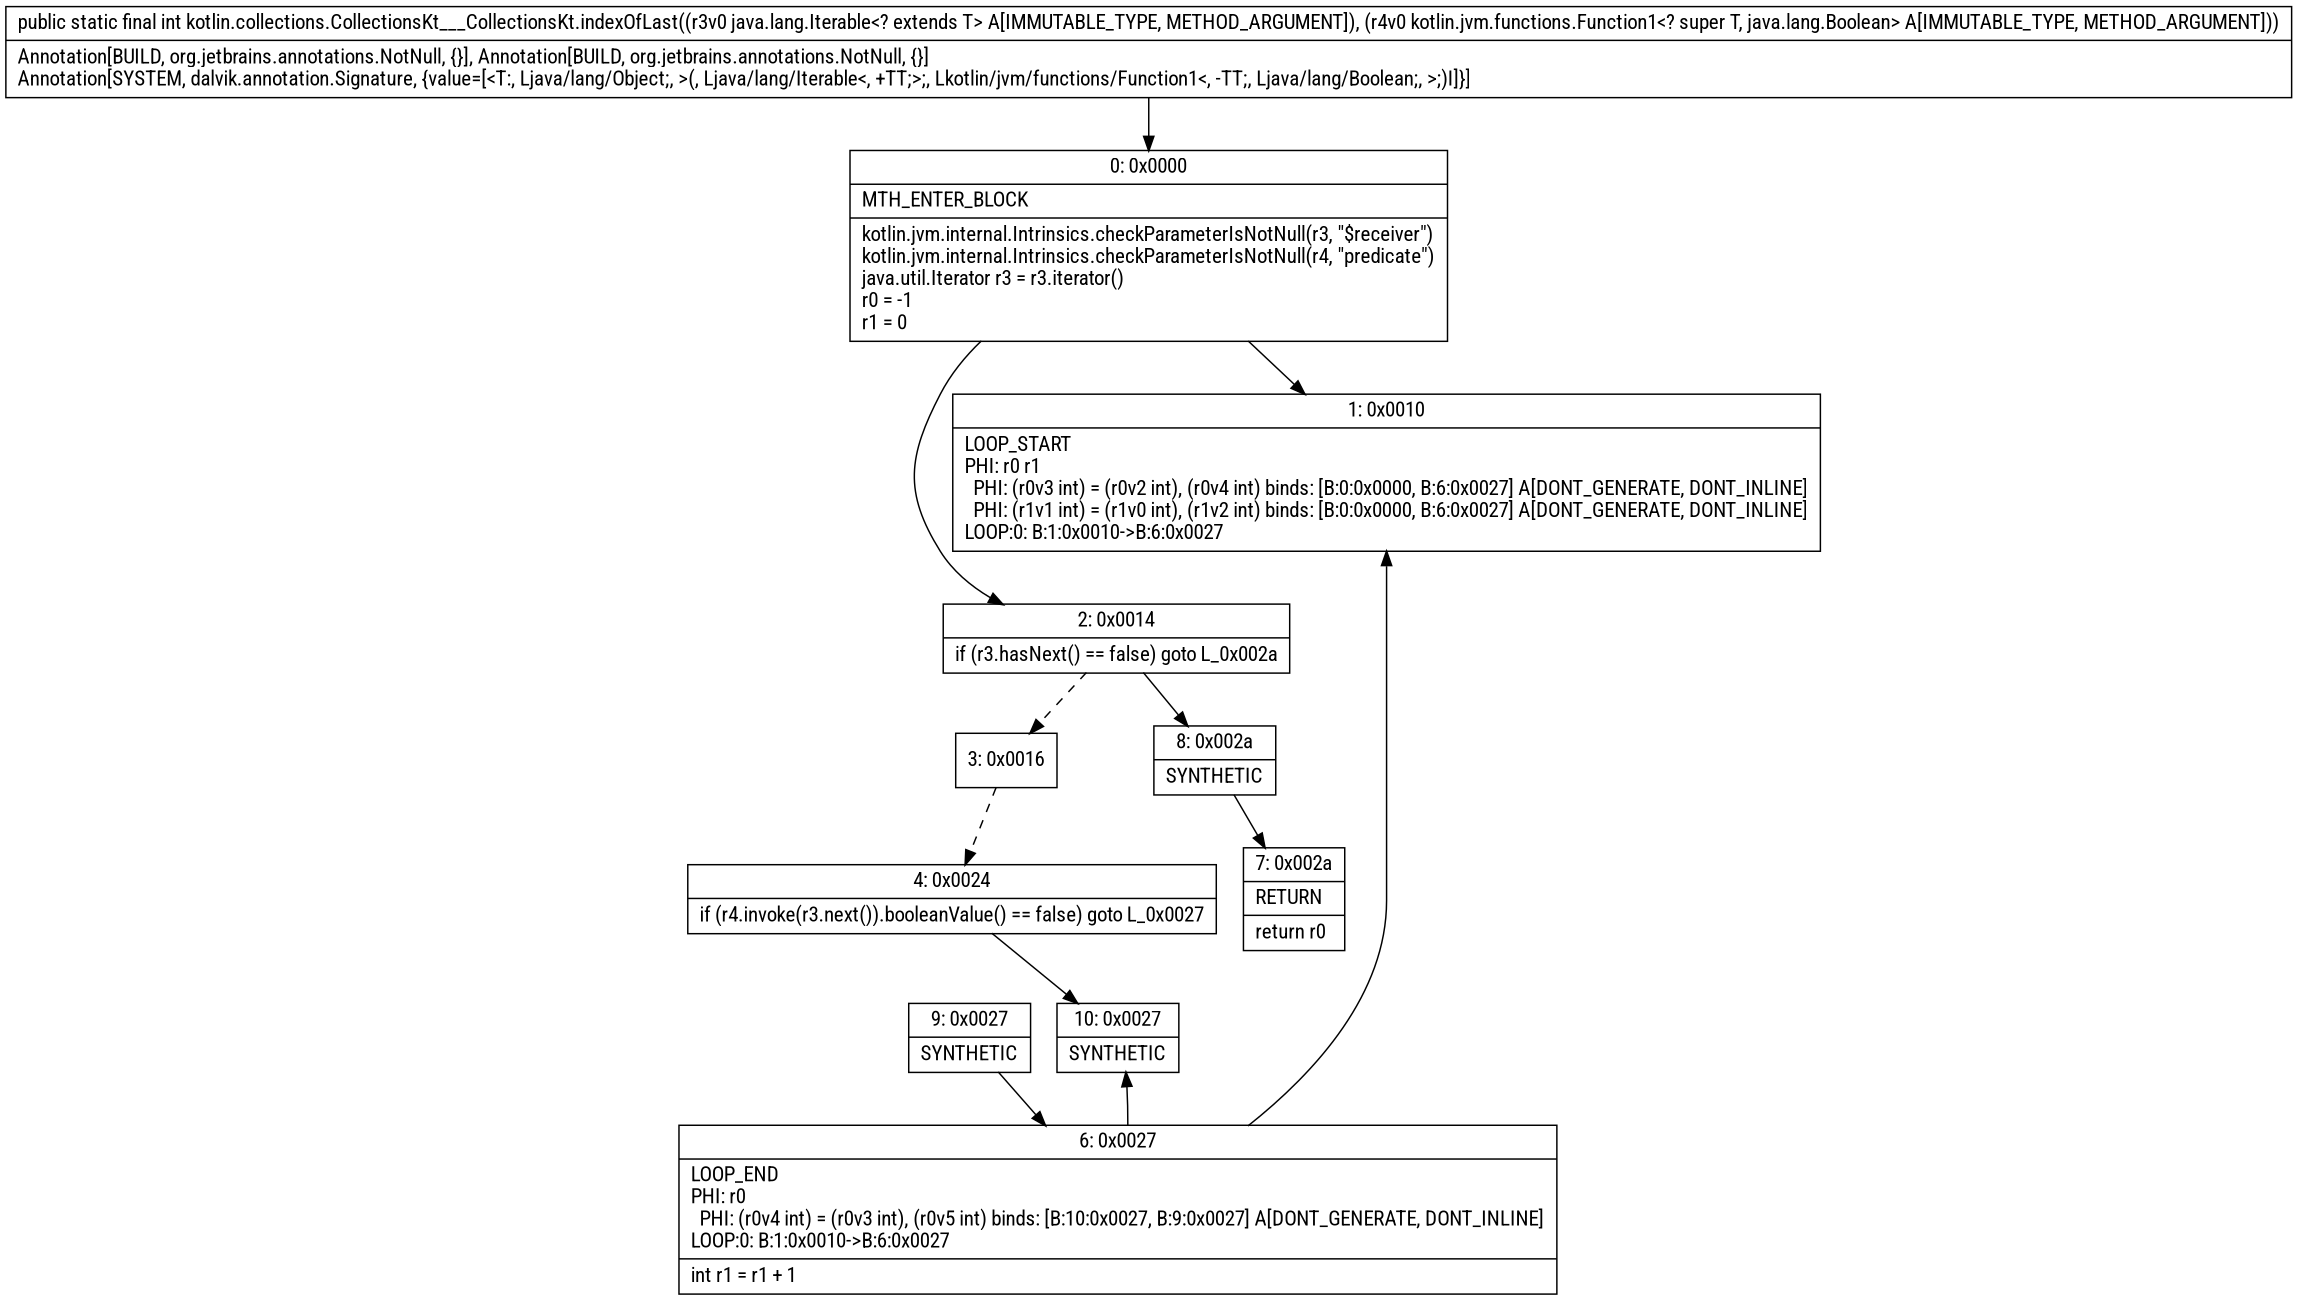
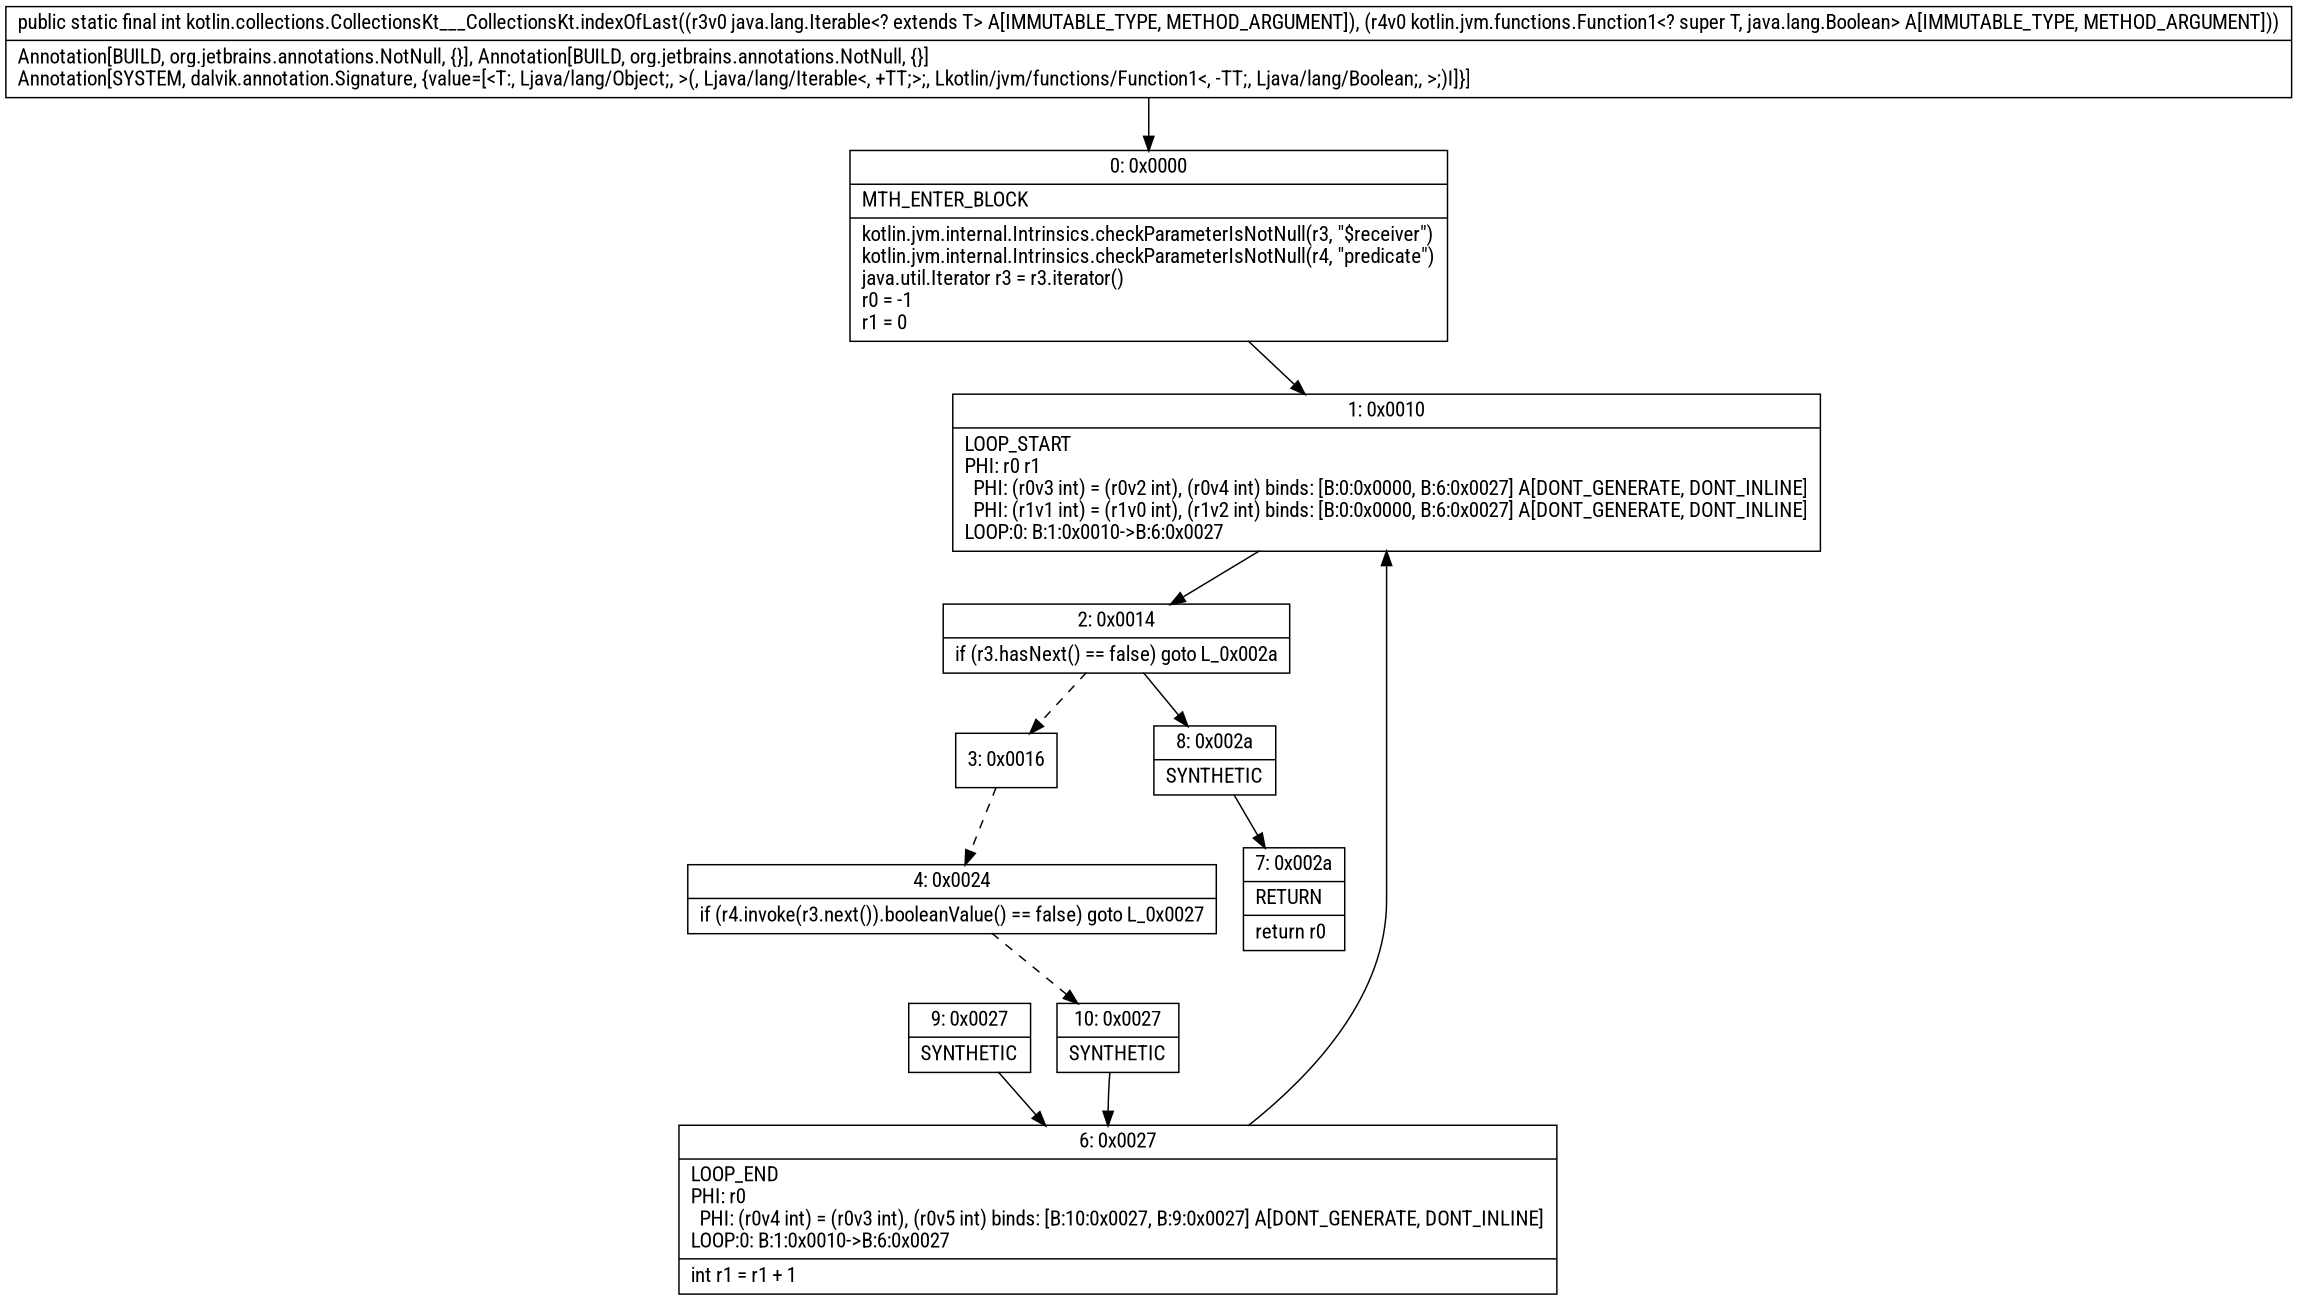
(914, 474) -> (1222, 574)
(1029, 964) -> (1029, 964)
(1128, 1106) -> (1109, 1092)
